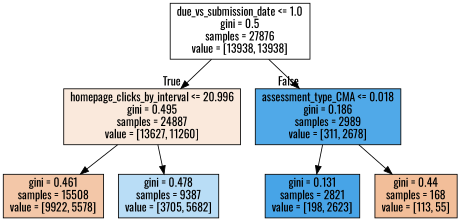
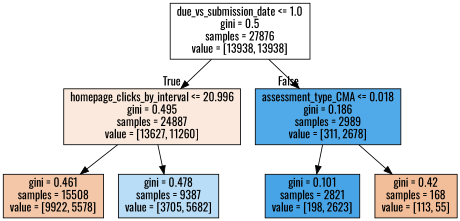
(312, 196) -> (312, 196)
(416, 196) -> (416, 196)
